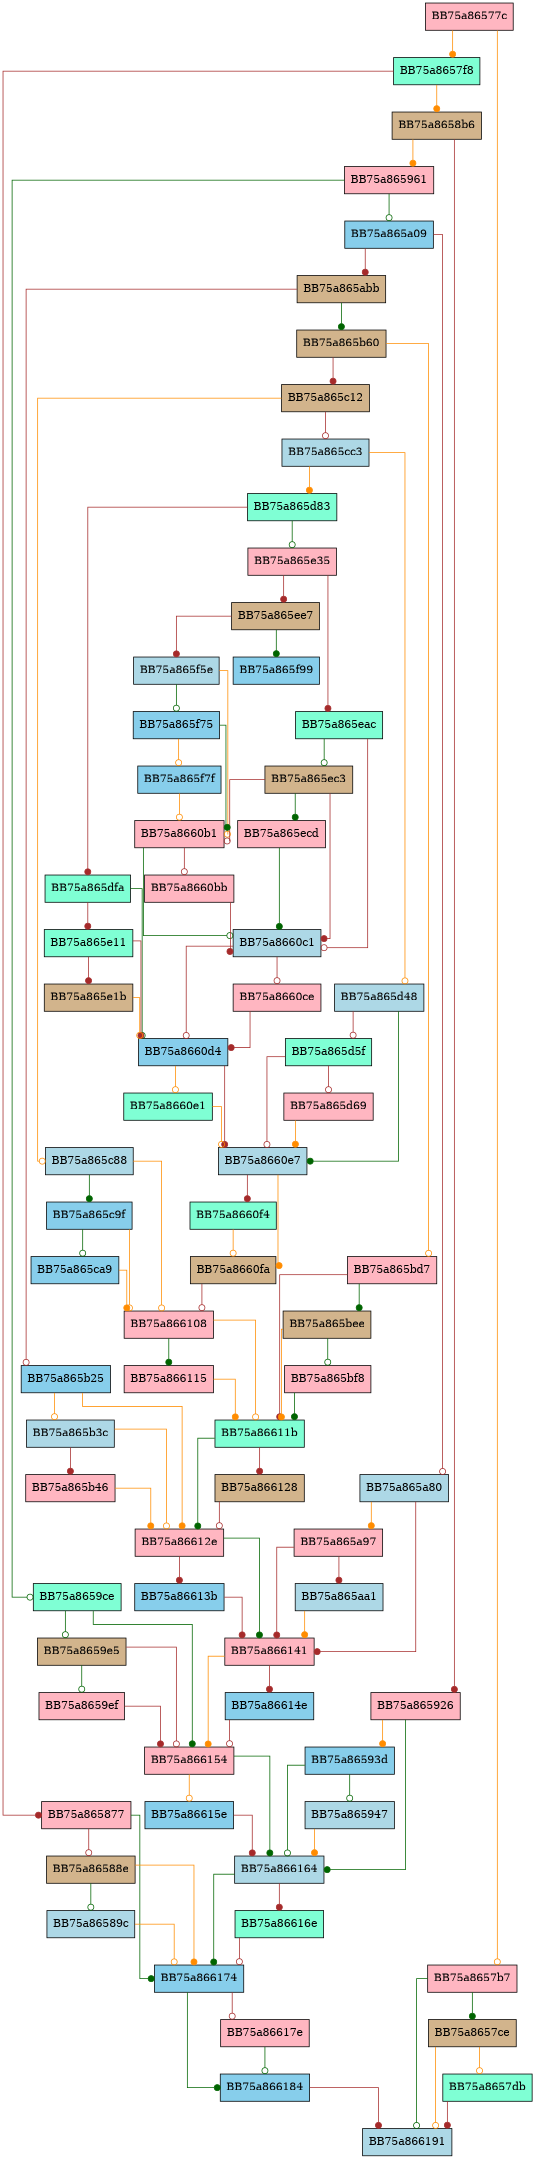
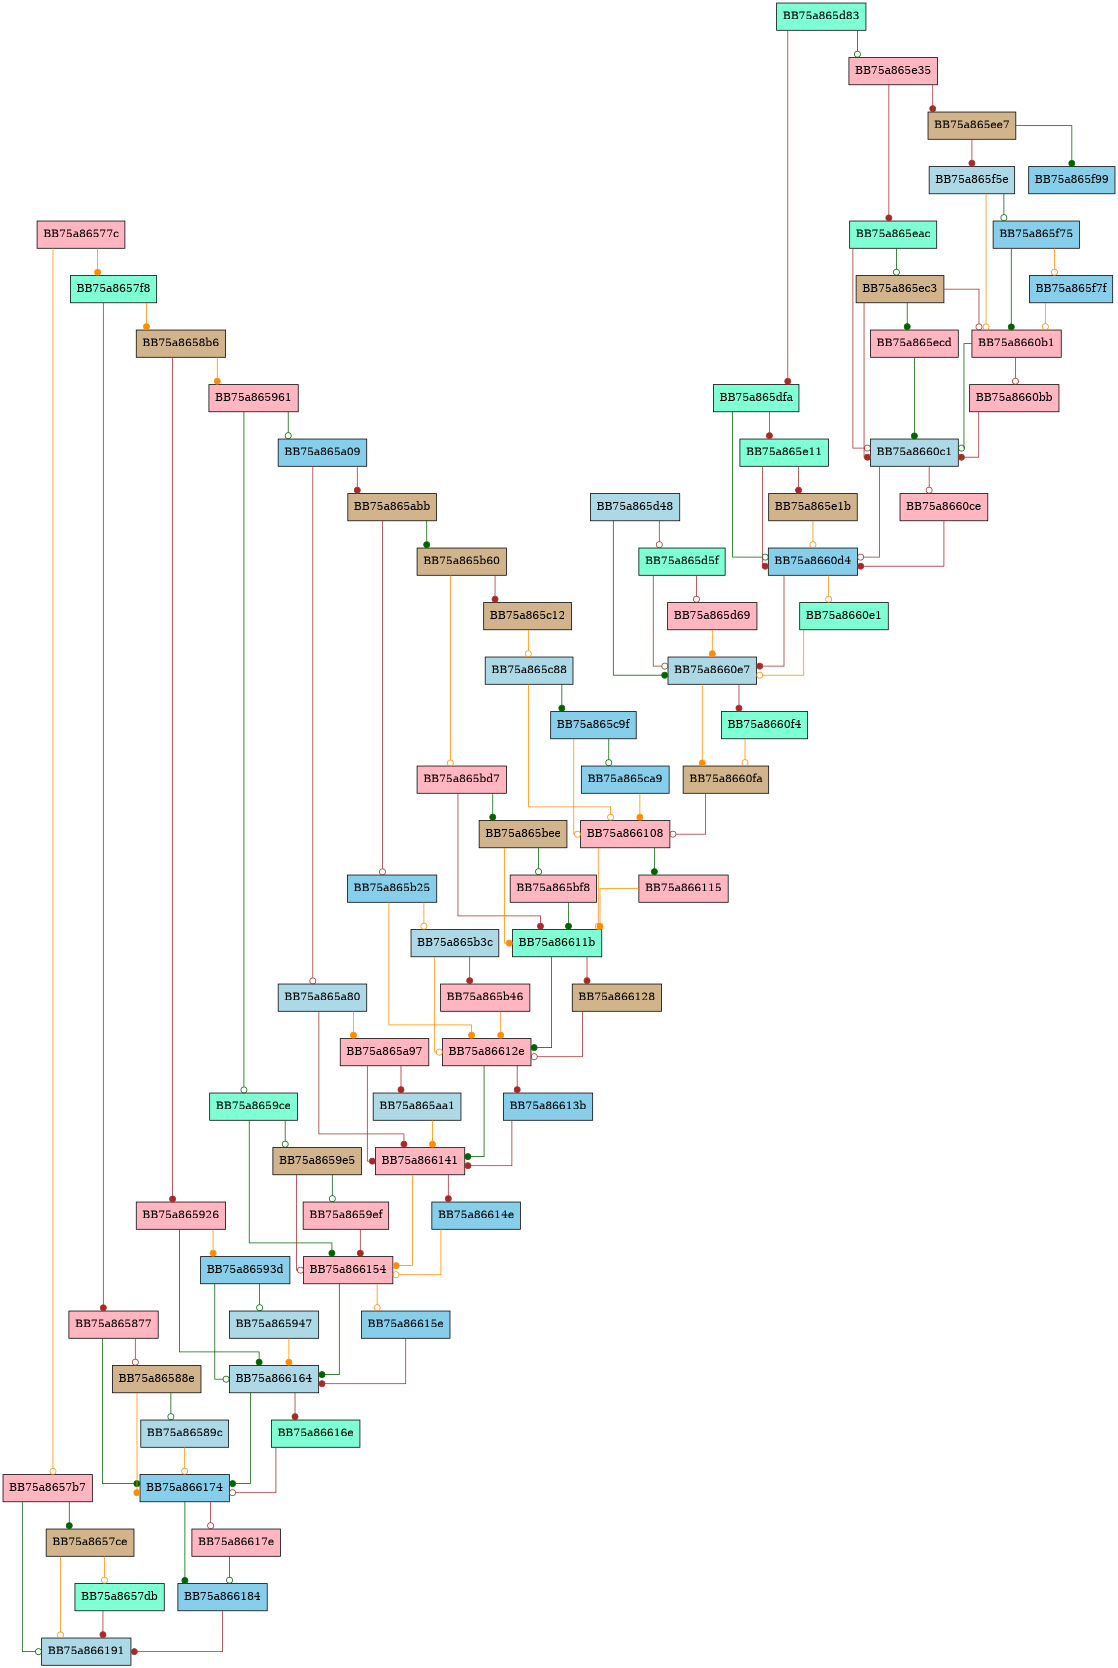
(325, 453) -> none
(230, 1730) -> (441, 1273)
